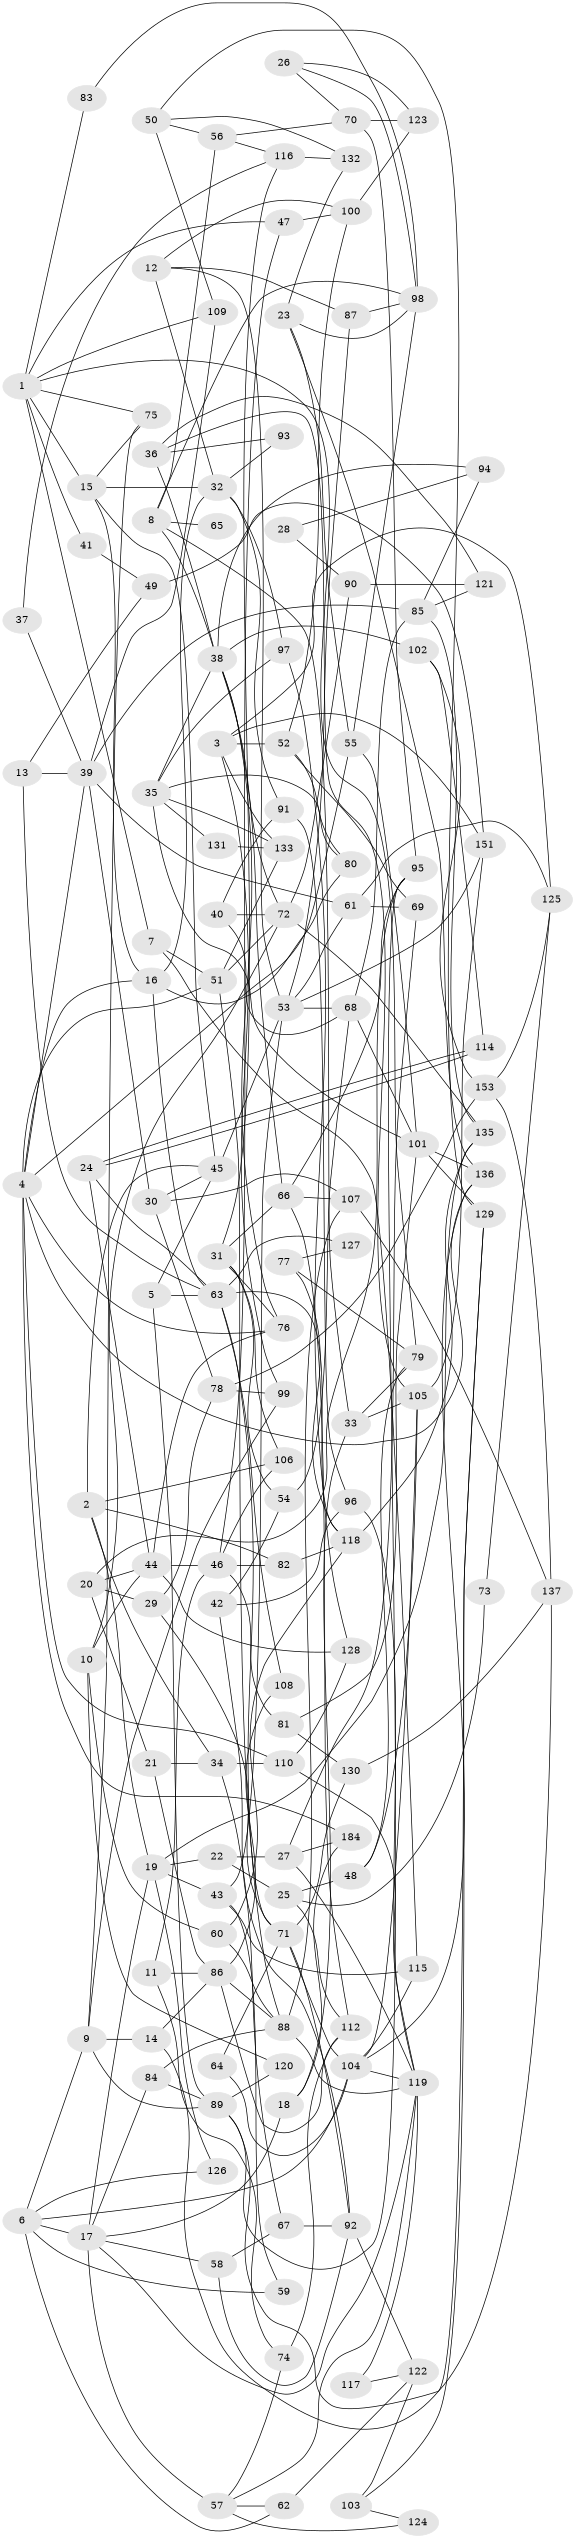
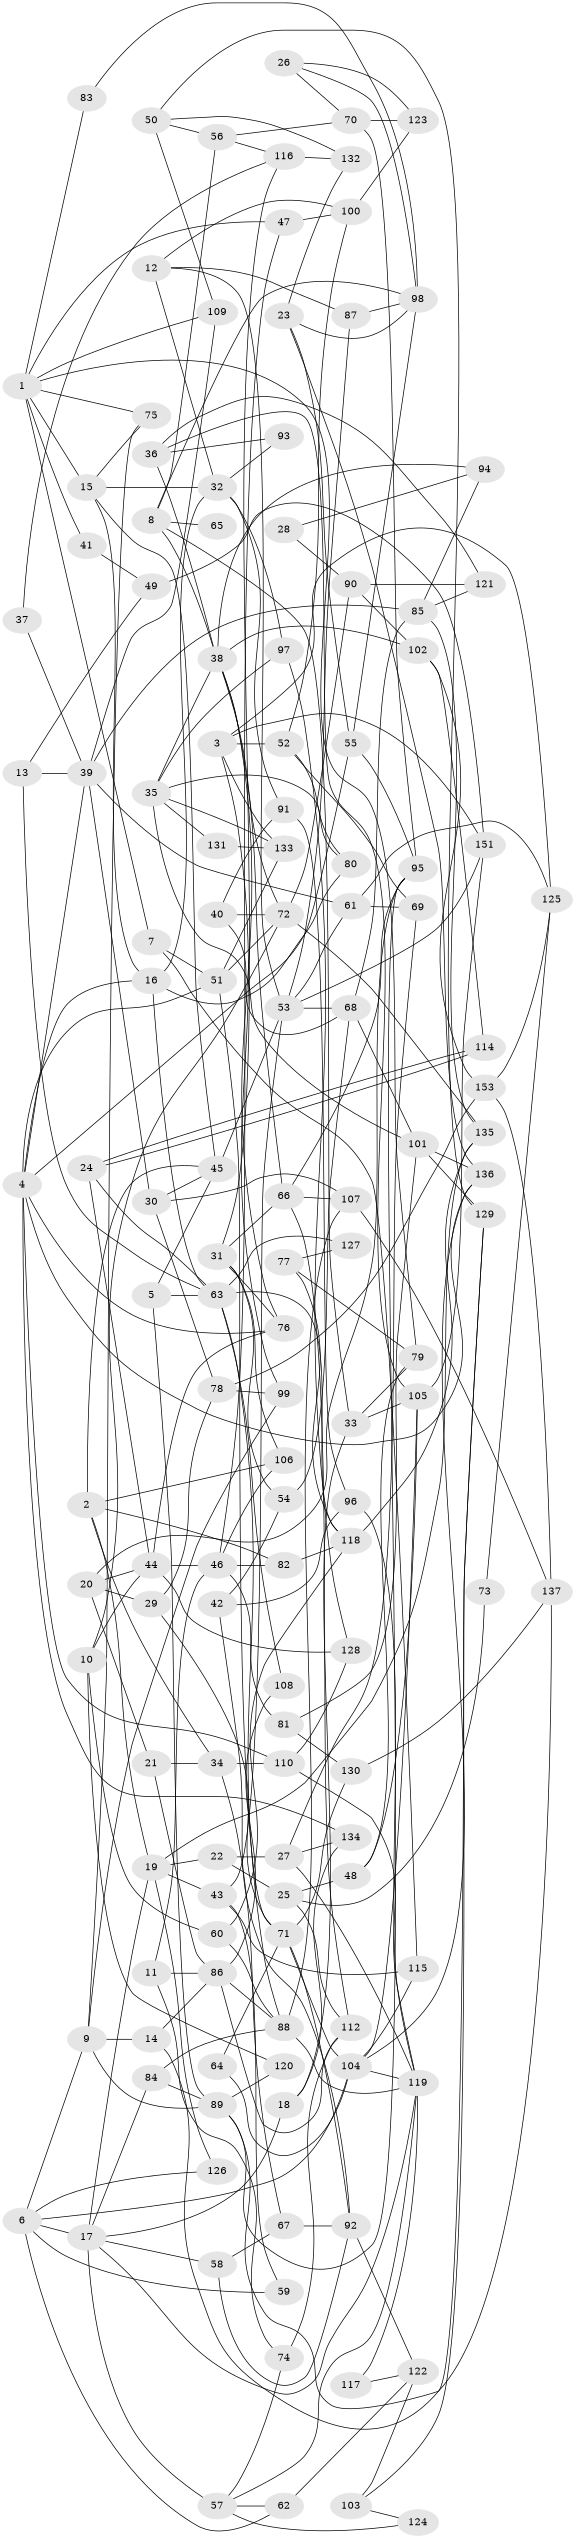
none -> (379, 612)
(398, 941) -> (391, 803)
(351, 1838) -> (351, 1838)
